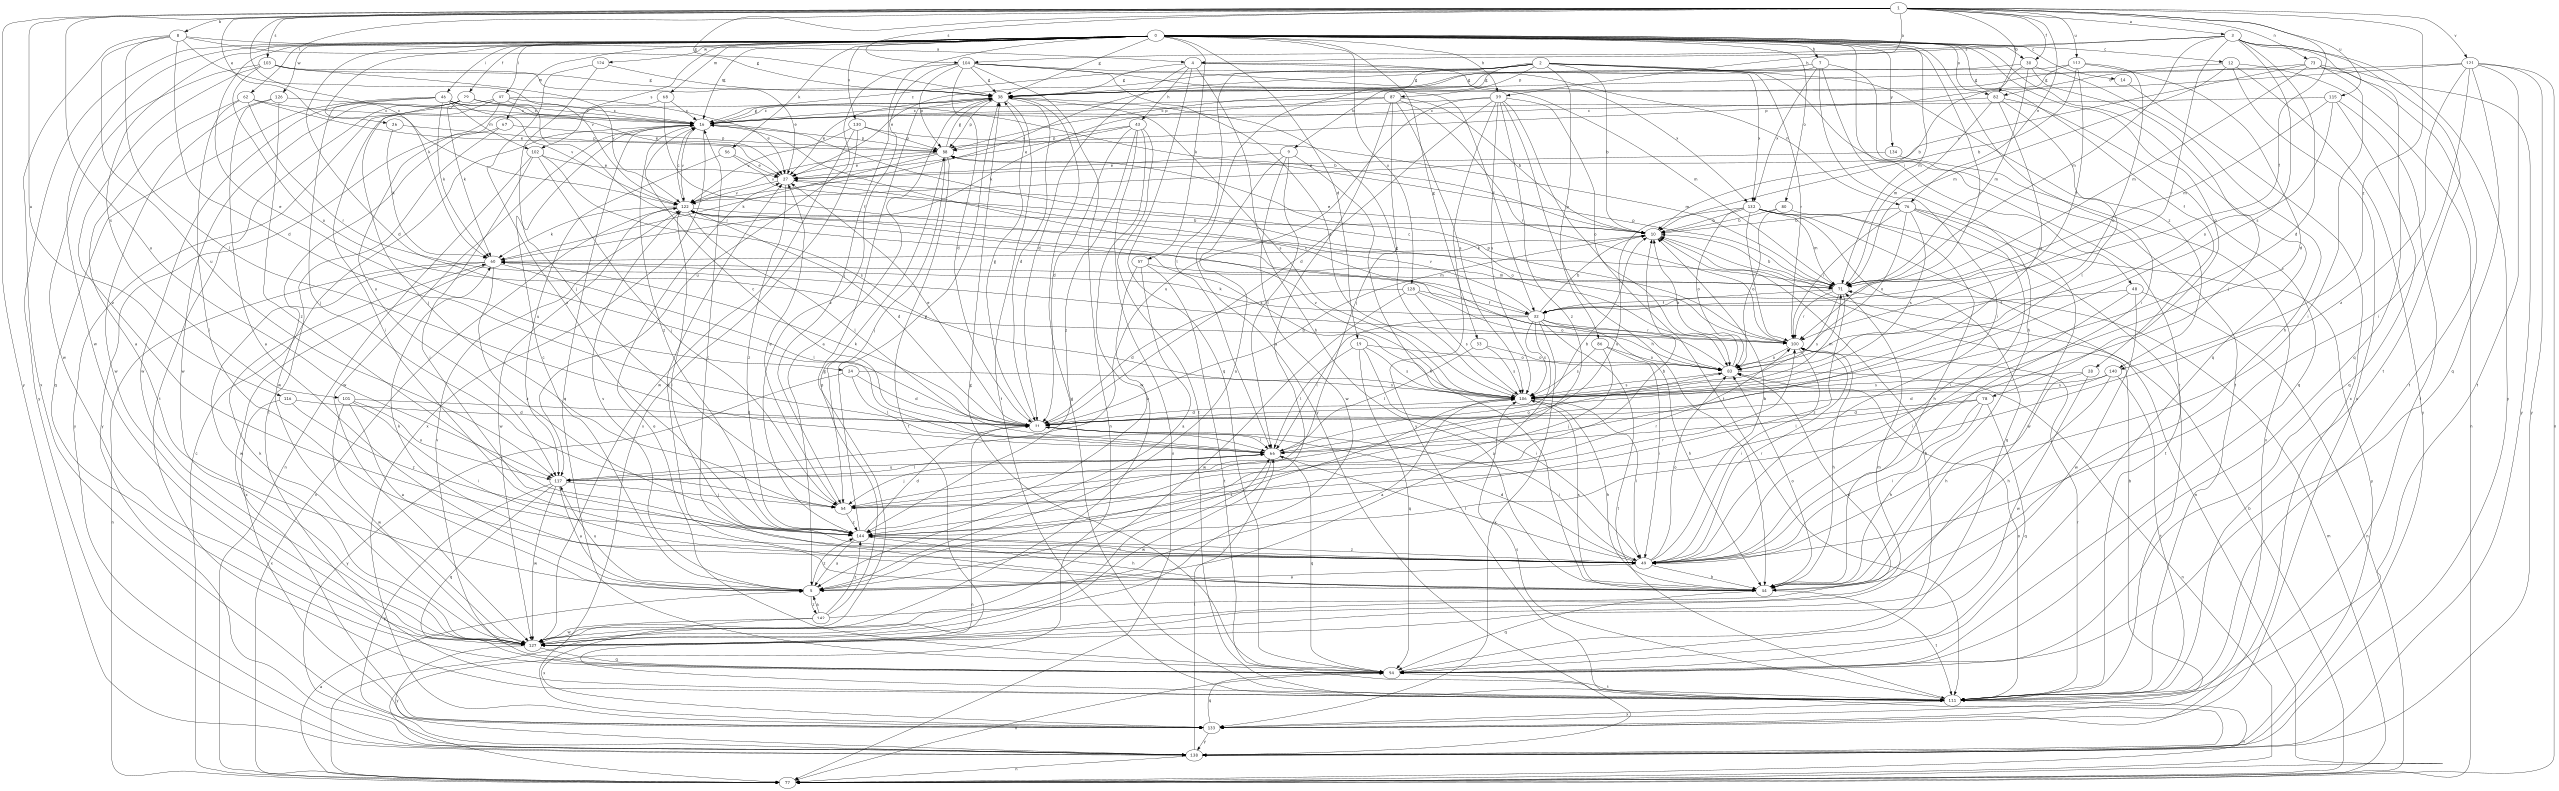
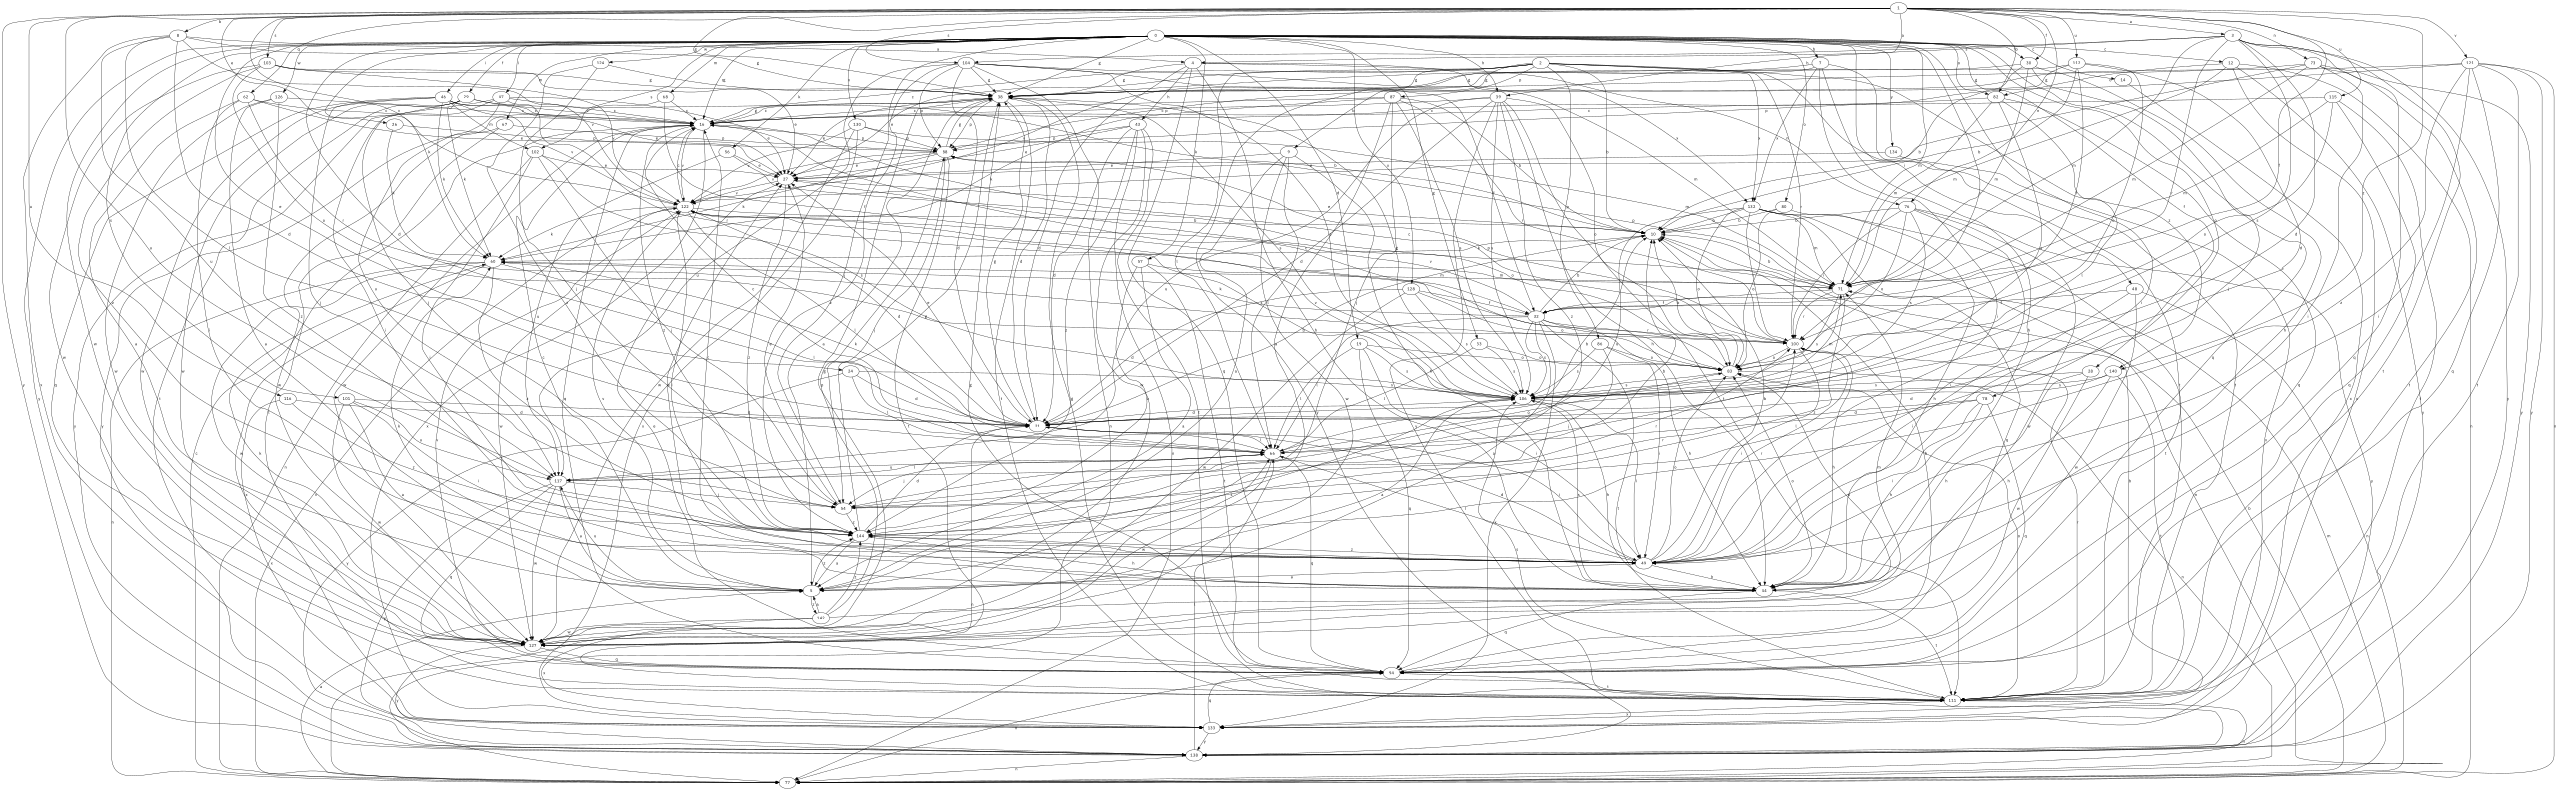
(300, 49) -> (299, 49)
